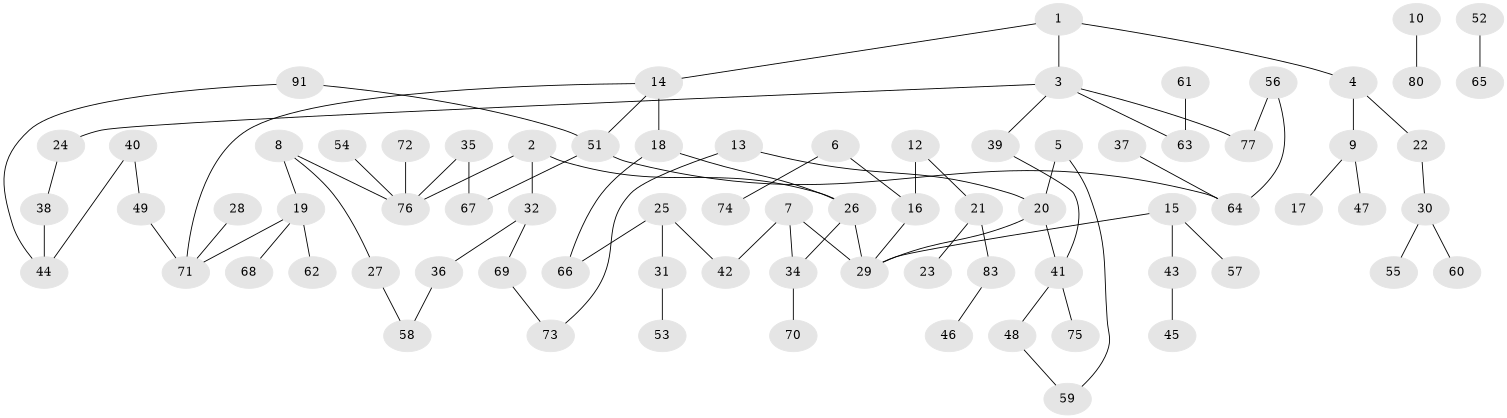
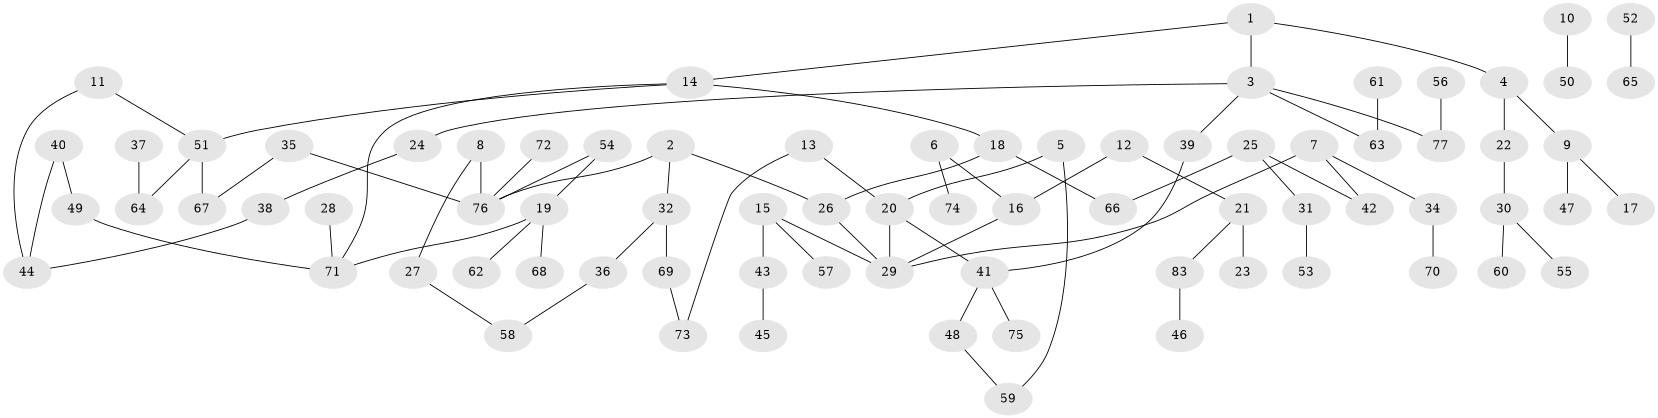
(300, 83) -> (98, 83)
(1417, 83) -> (1568, 83)
(1283, 153) -> none
(290, 177) -> (583, 170)
(820, 244) -> none
